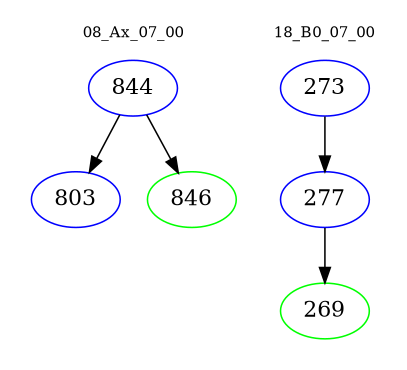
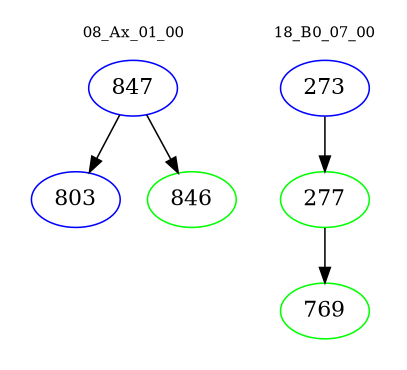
(134, 33) -> (134, 33)
(133, 88) -> (133, 88)
(325, 200) -> (325, 200)
(325, 311) -> (325, 311)
